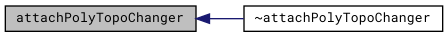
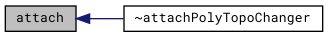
(101, 19) -> (41, 19)
